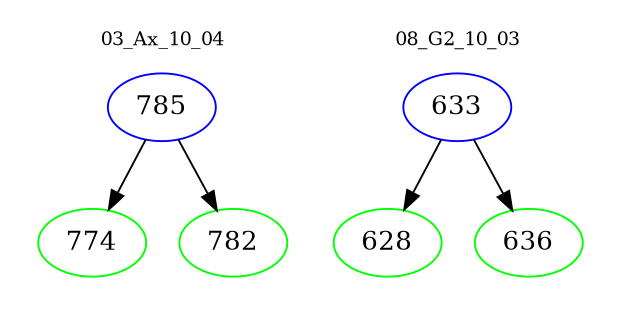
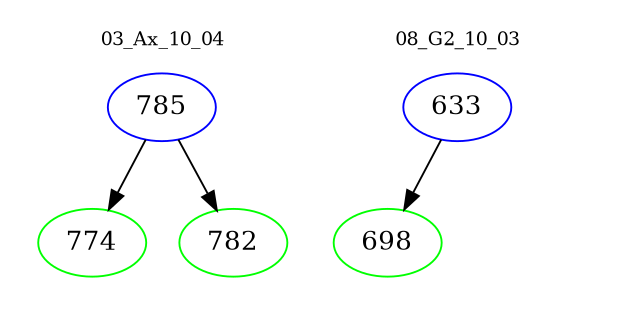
(388, 243) -> (388, 243)
(529, 243) -> none
